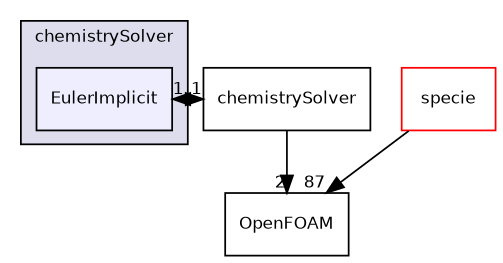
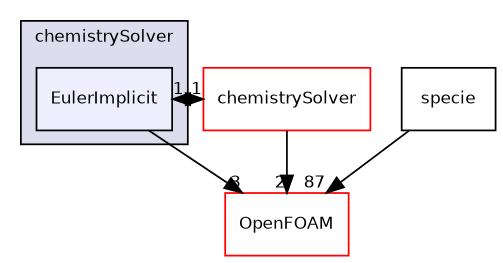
(287, 99) -> (287, 99)
(449, 99) -> (449, 99)
none -> (188, 157)
(287, 224) -> (287, 224)
